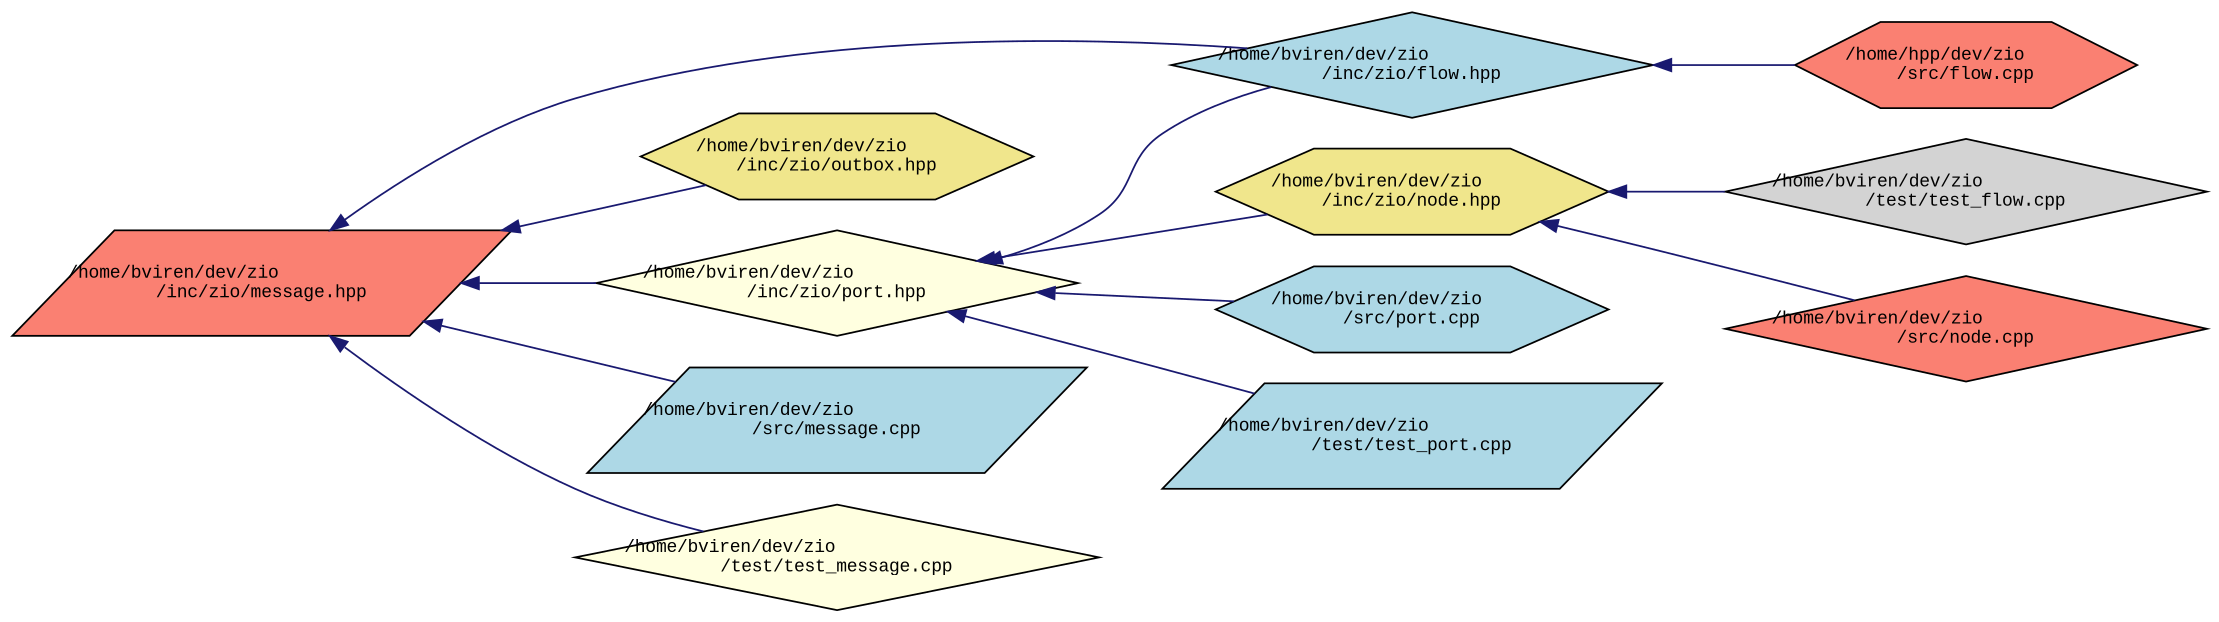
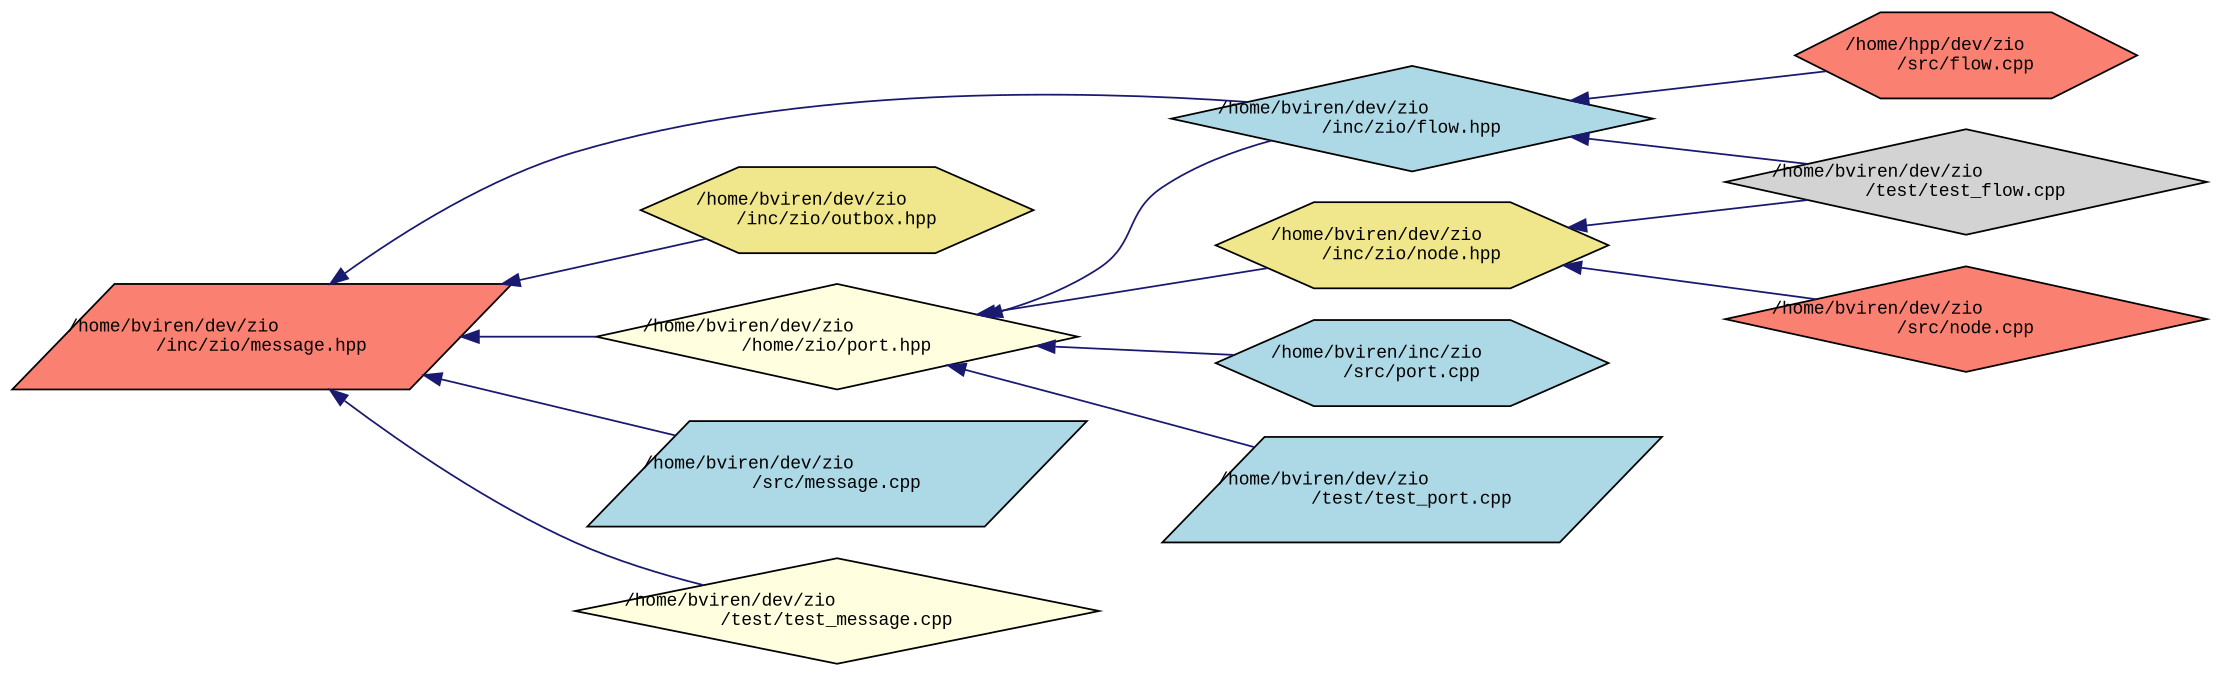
none -> (1698, 151)
(837, 283) -> (837, 337)
(1412, 309) -> (1412, 363)
